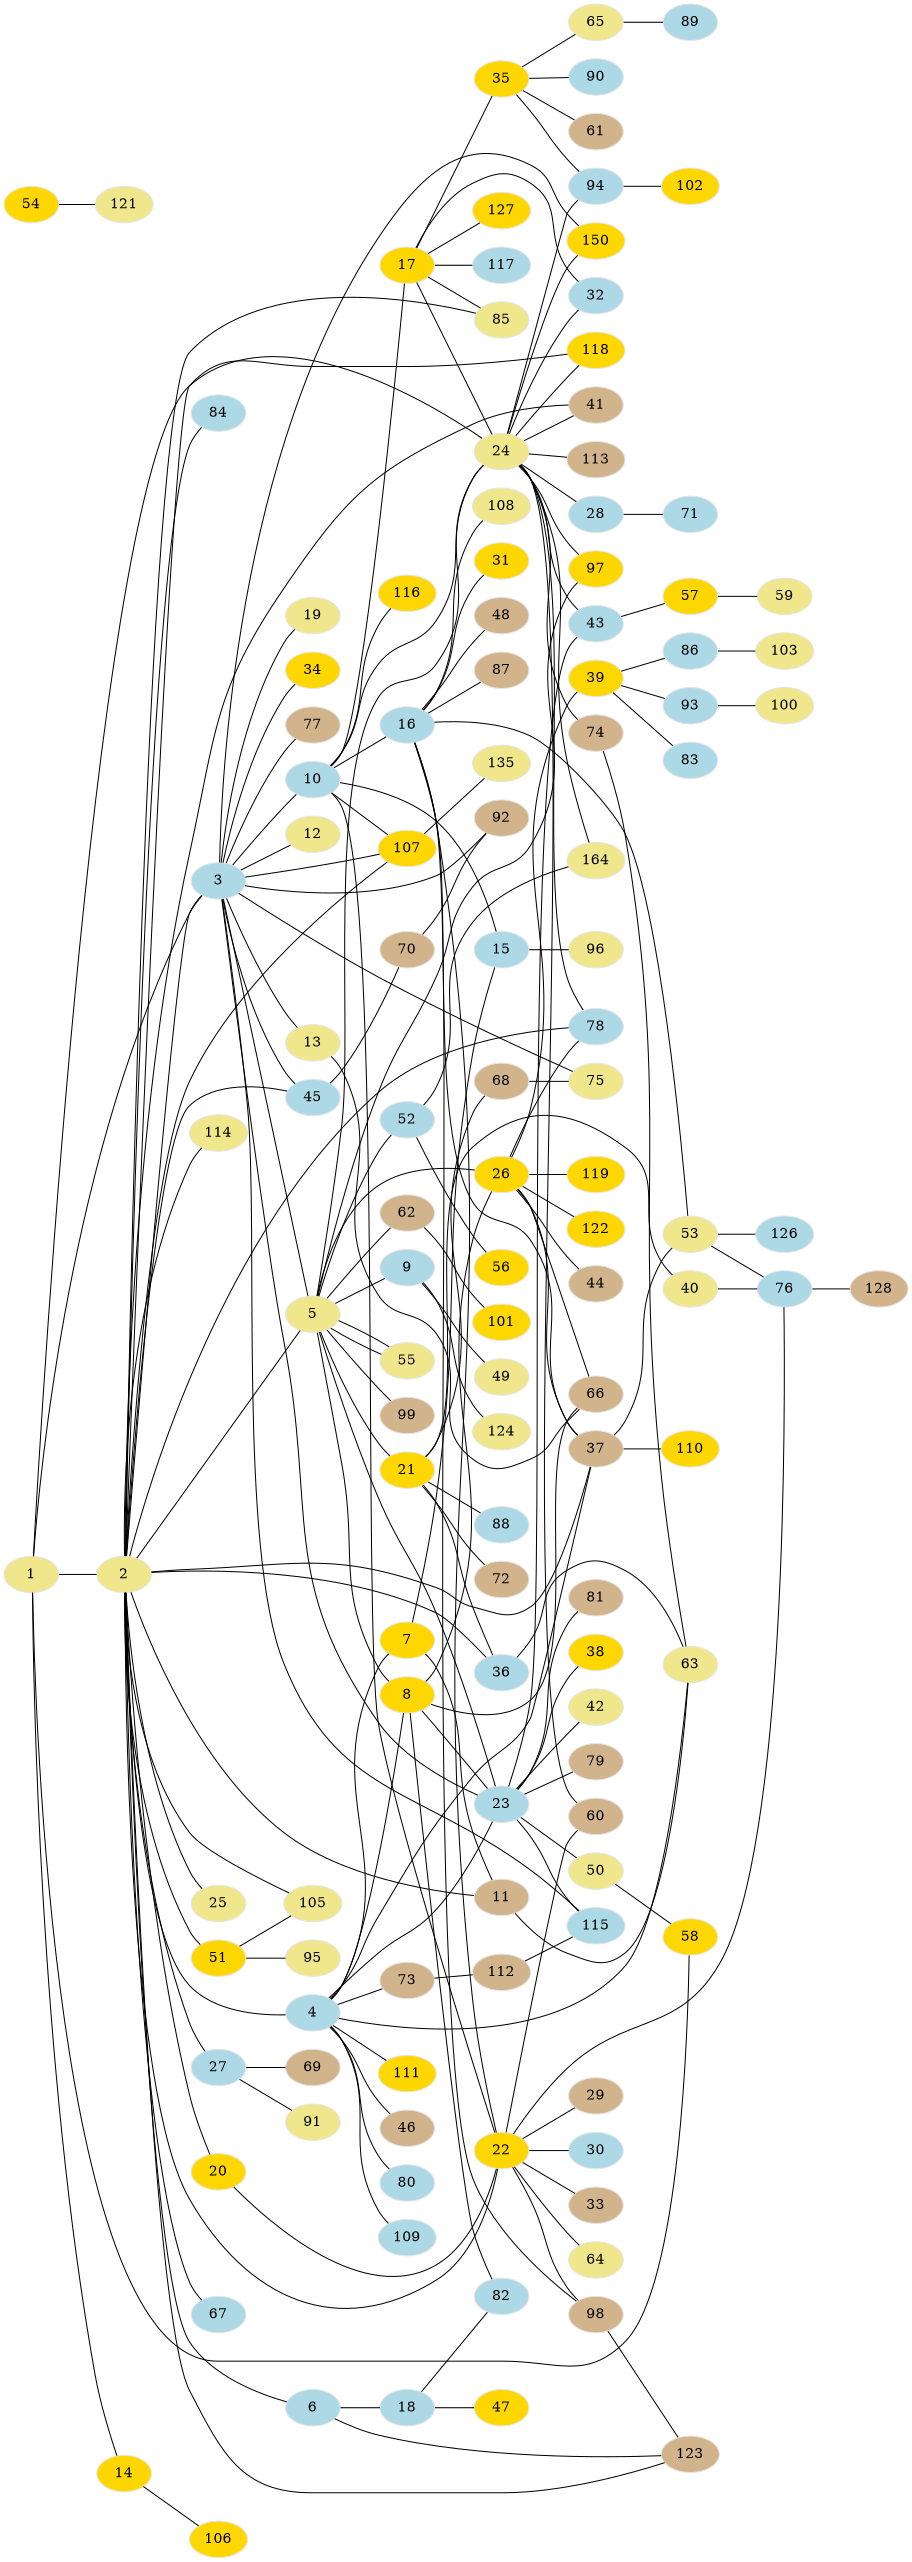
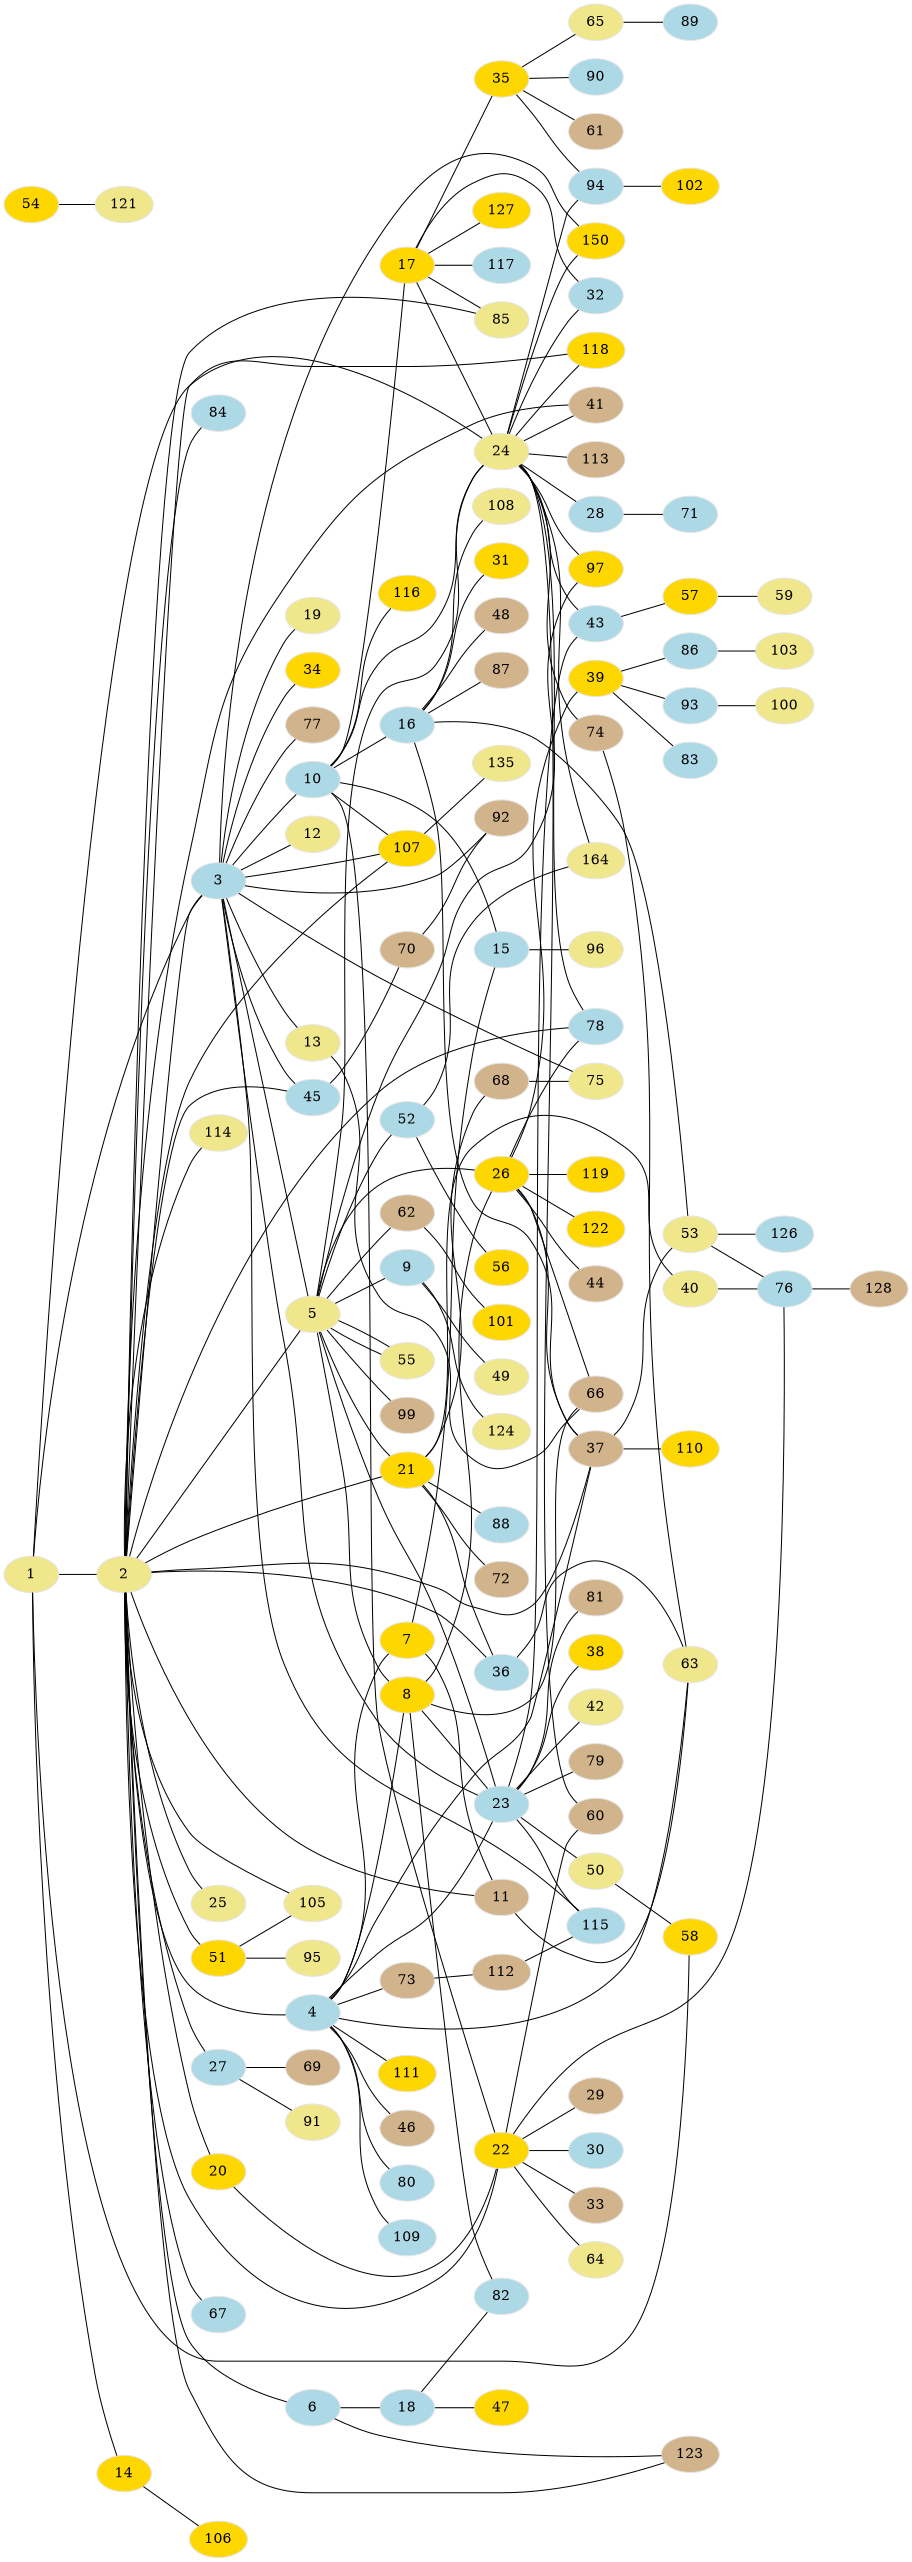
(461, 1472) -> none
none -> (267, 1512)
(596, 2315) -> none
